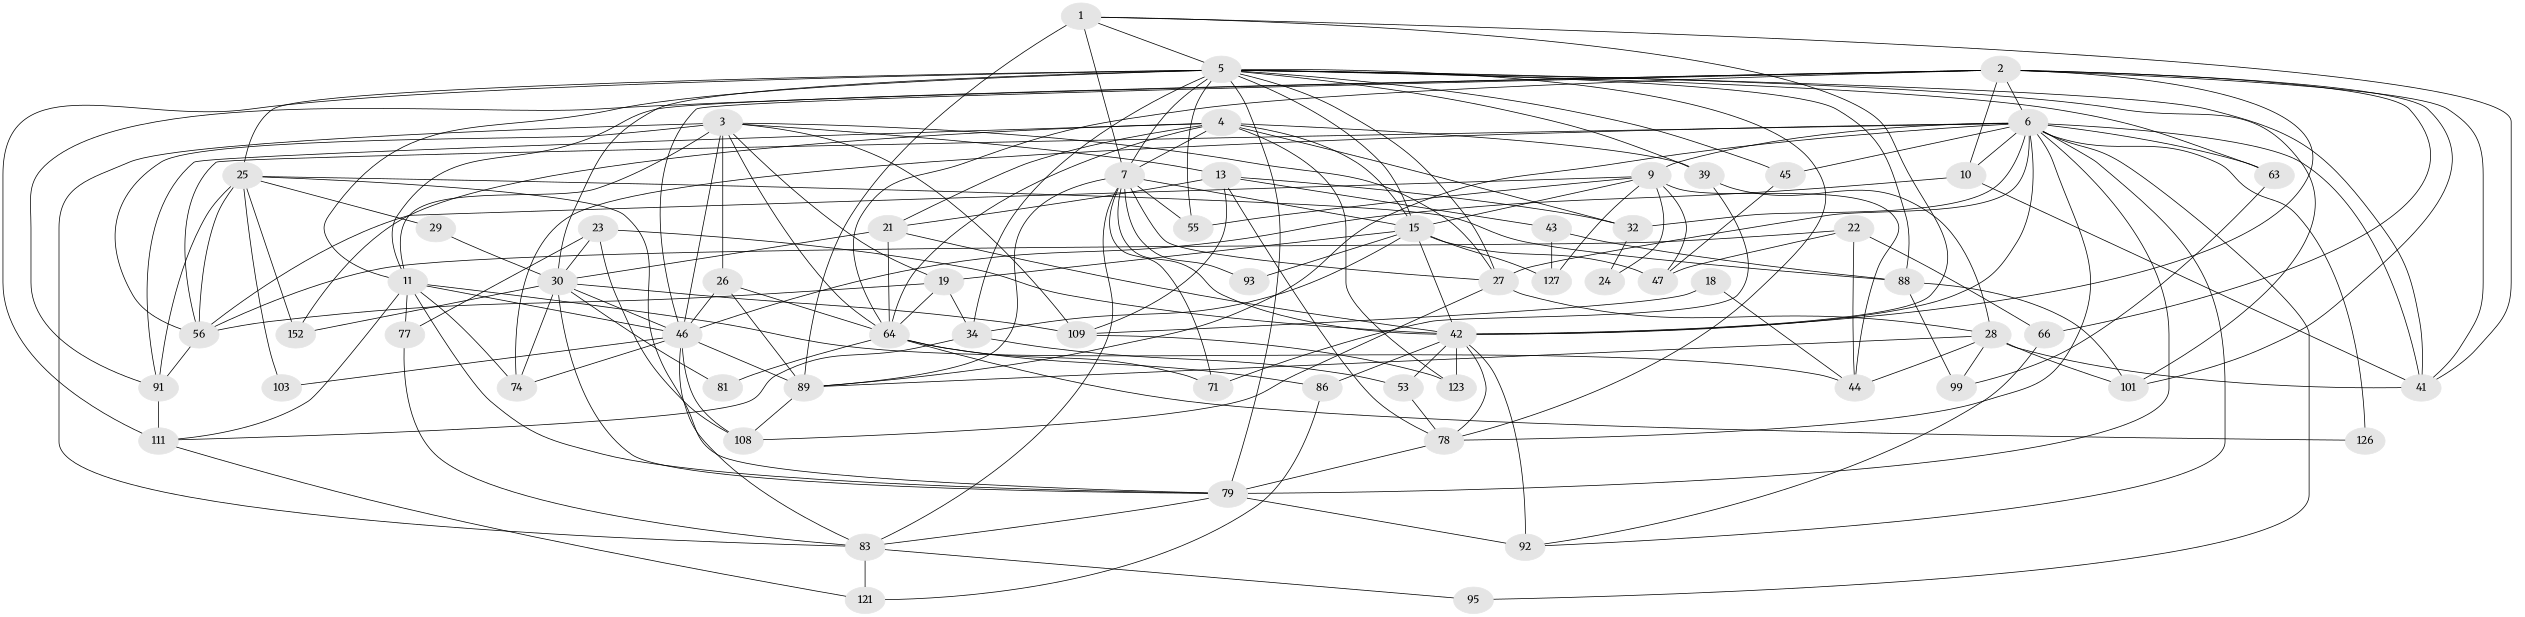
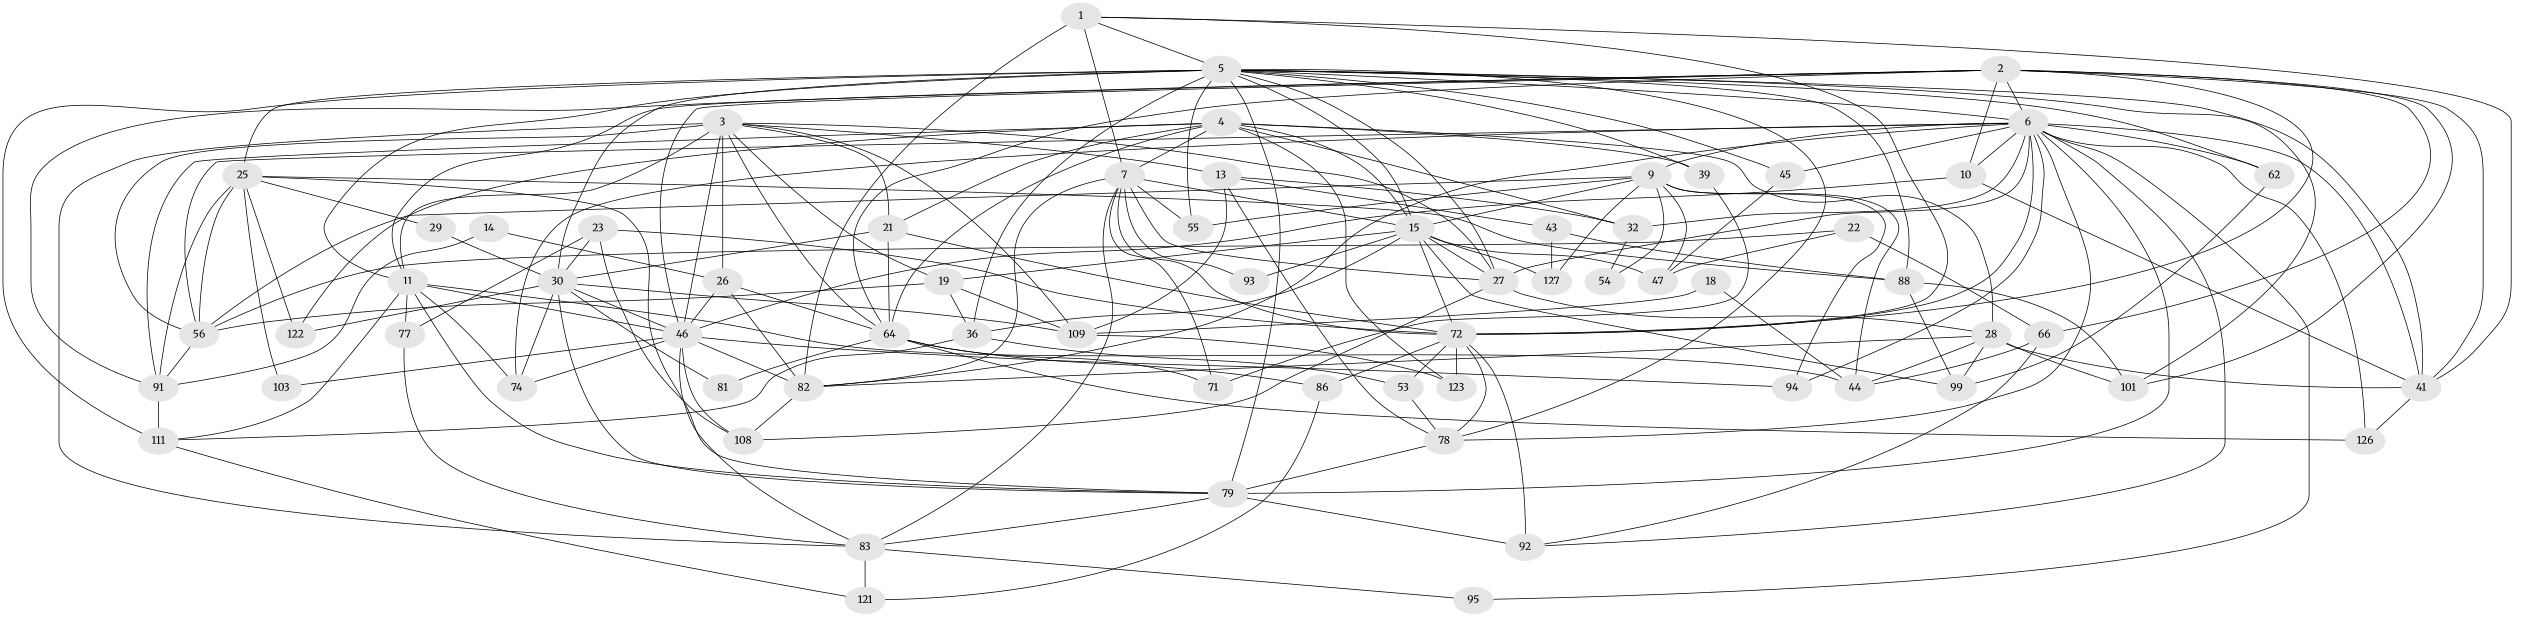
(1162, 118) -> (1664, 92)
(2274, 176) -> (2274, 176)
(1889, 194) -> (1666, 151)
(1055, 204) -> (864, 156)
none -> (489, 229)
none -> (1457, 255)
(1605, 282) -> (1605, 282)
(918, 308) -> (1010, 308)
(1853, 308) -> (1953, 367)
(296, 335) -> (296, 335)
(972, 335) -> (972, 335)
(1457, 335) -> (1457, 335)
none -> (1668, 336)
(804, 388) -> (804, 388)
none -> (1792, 388)
none -> (2393, 414)
